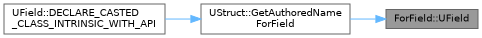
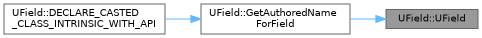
(276, 19) -> (276, 19)
(432, 19) -> (432, 19)
